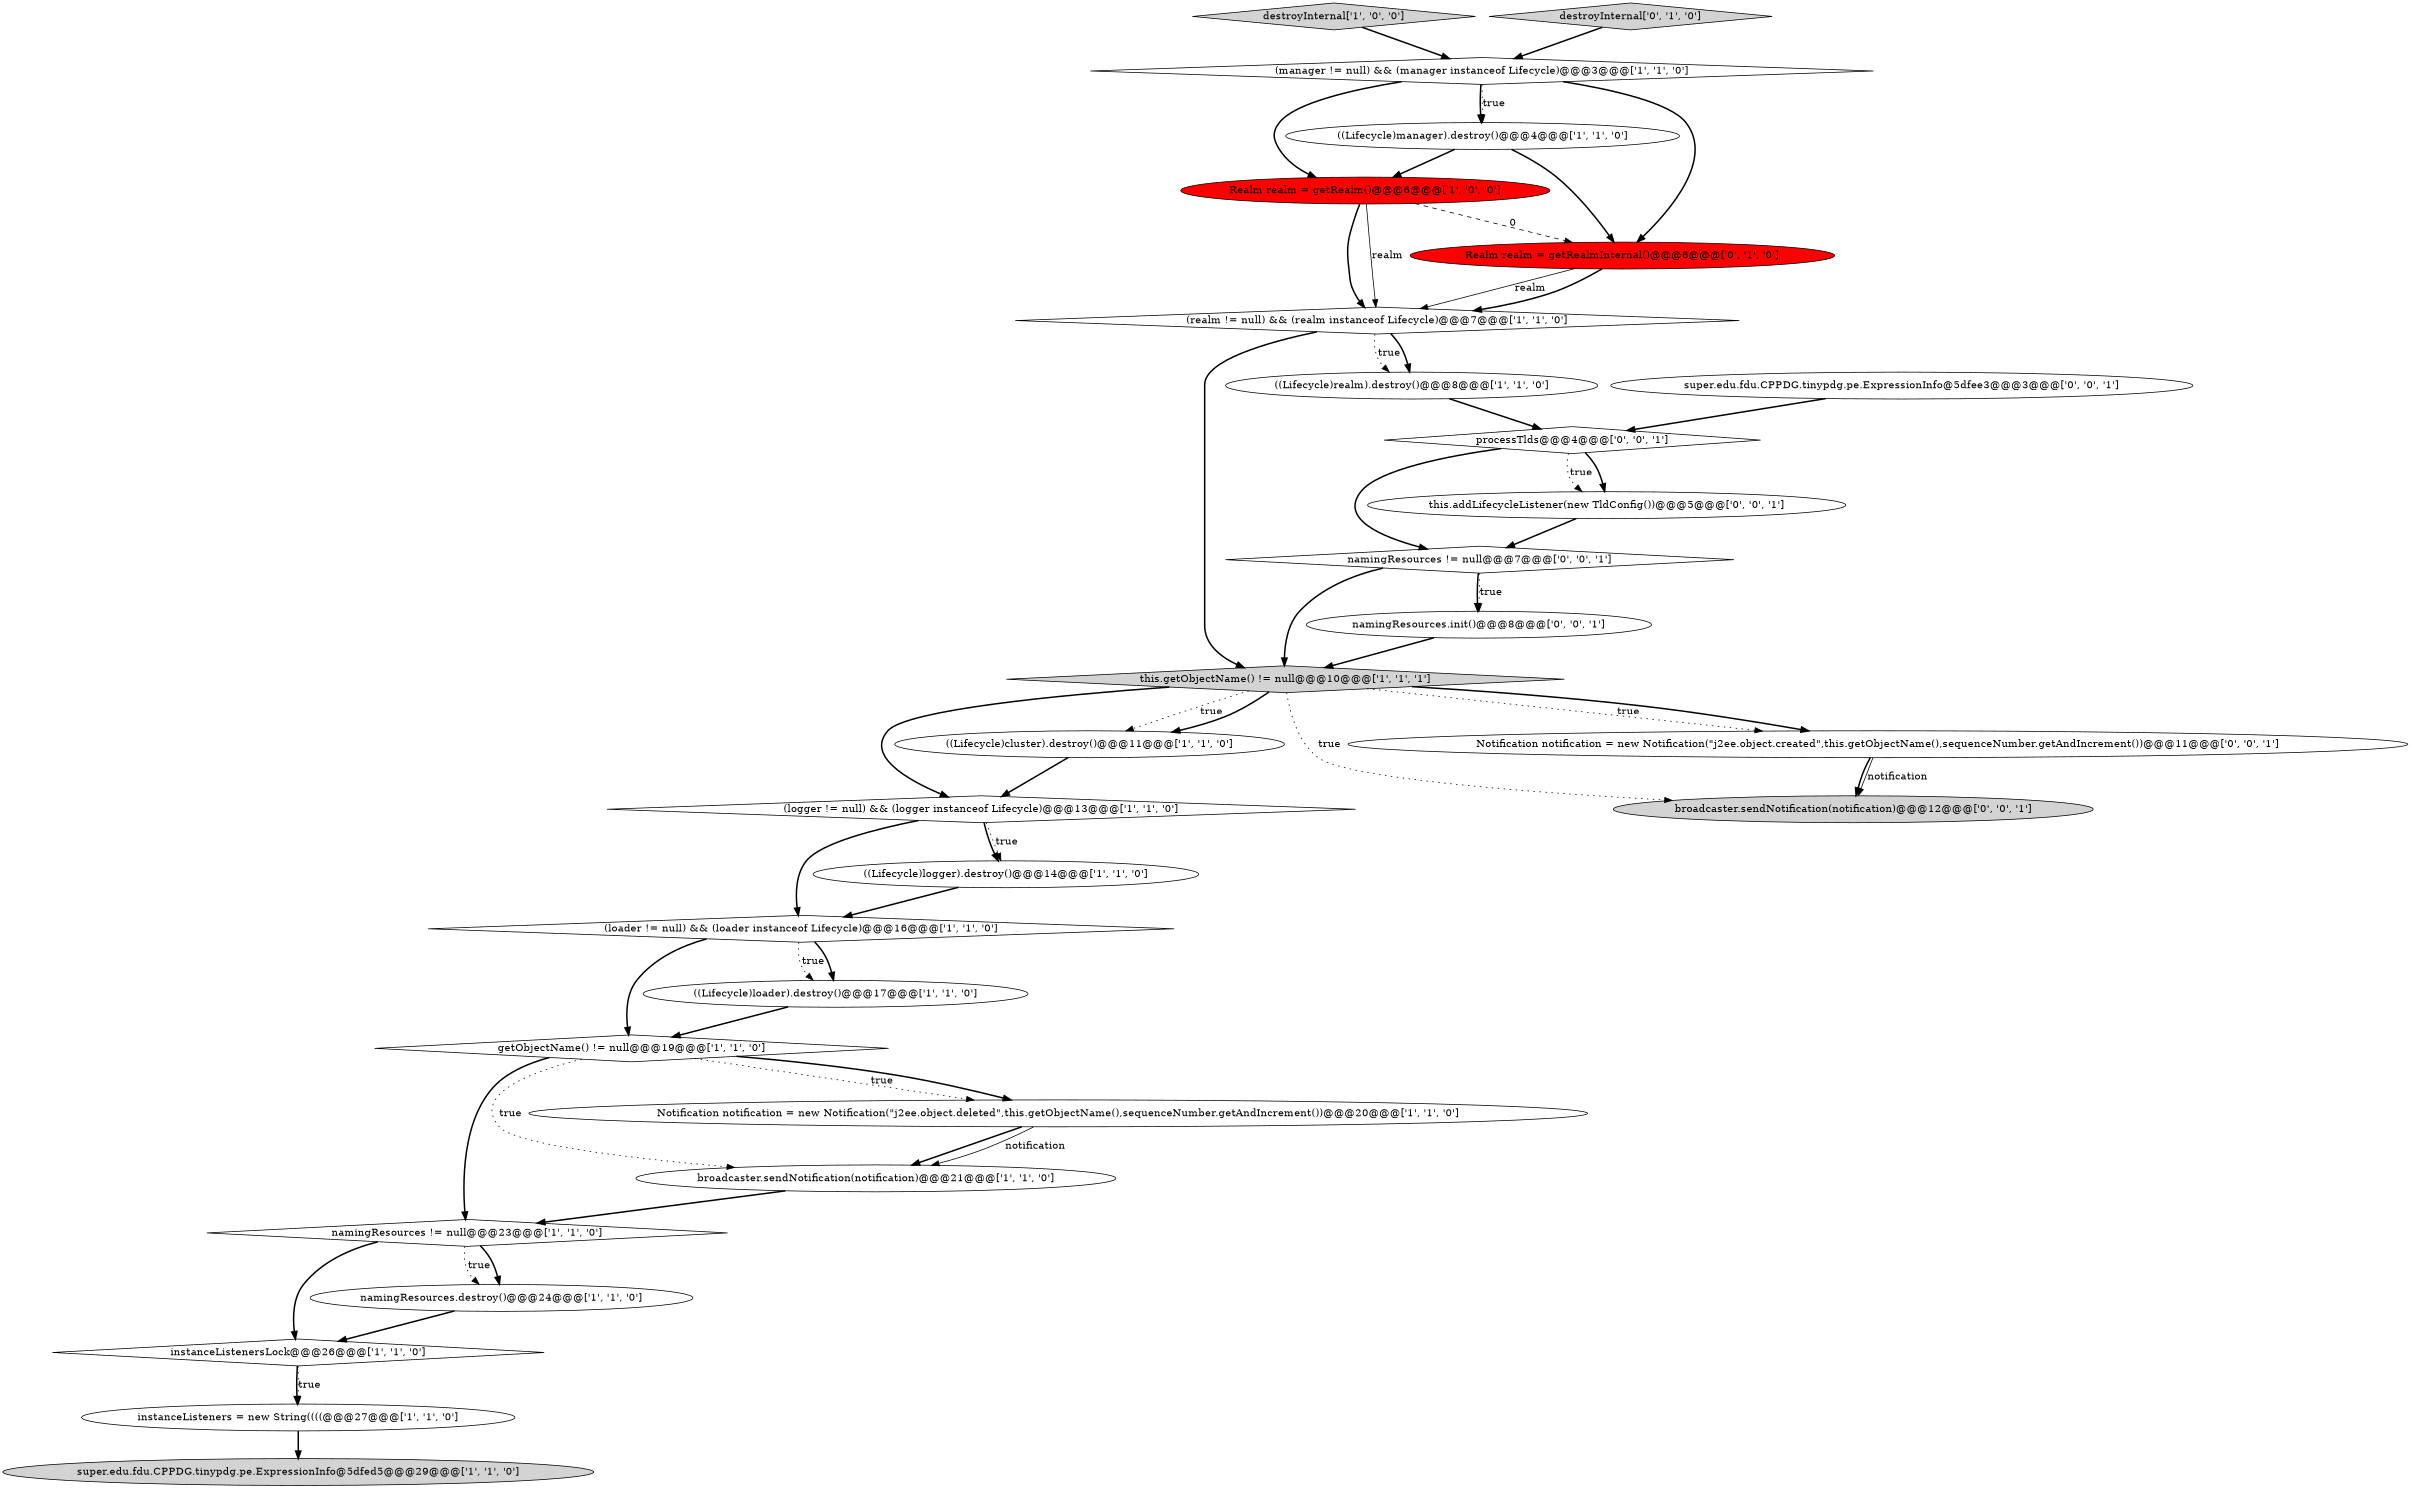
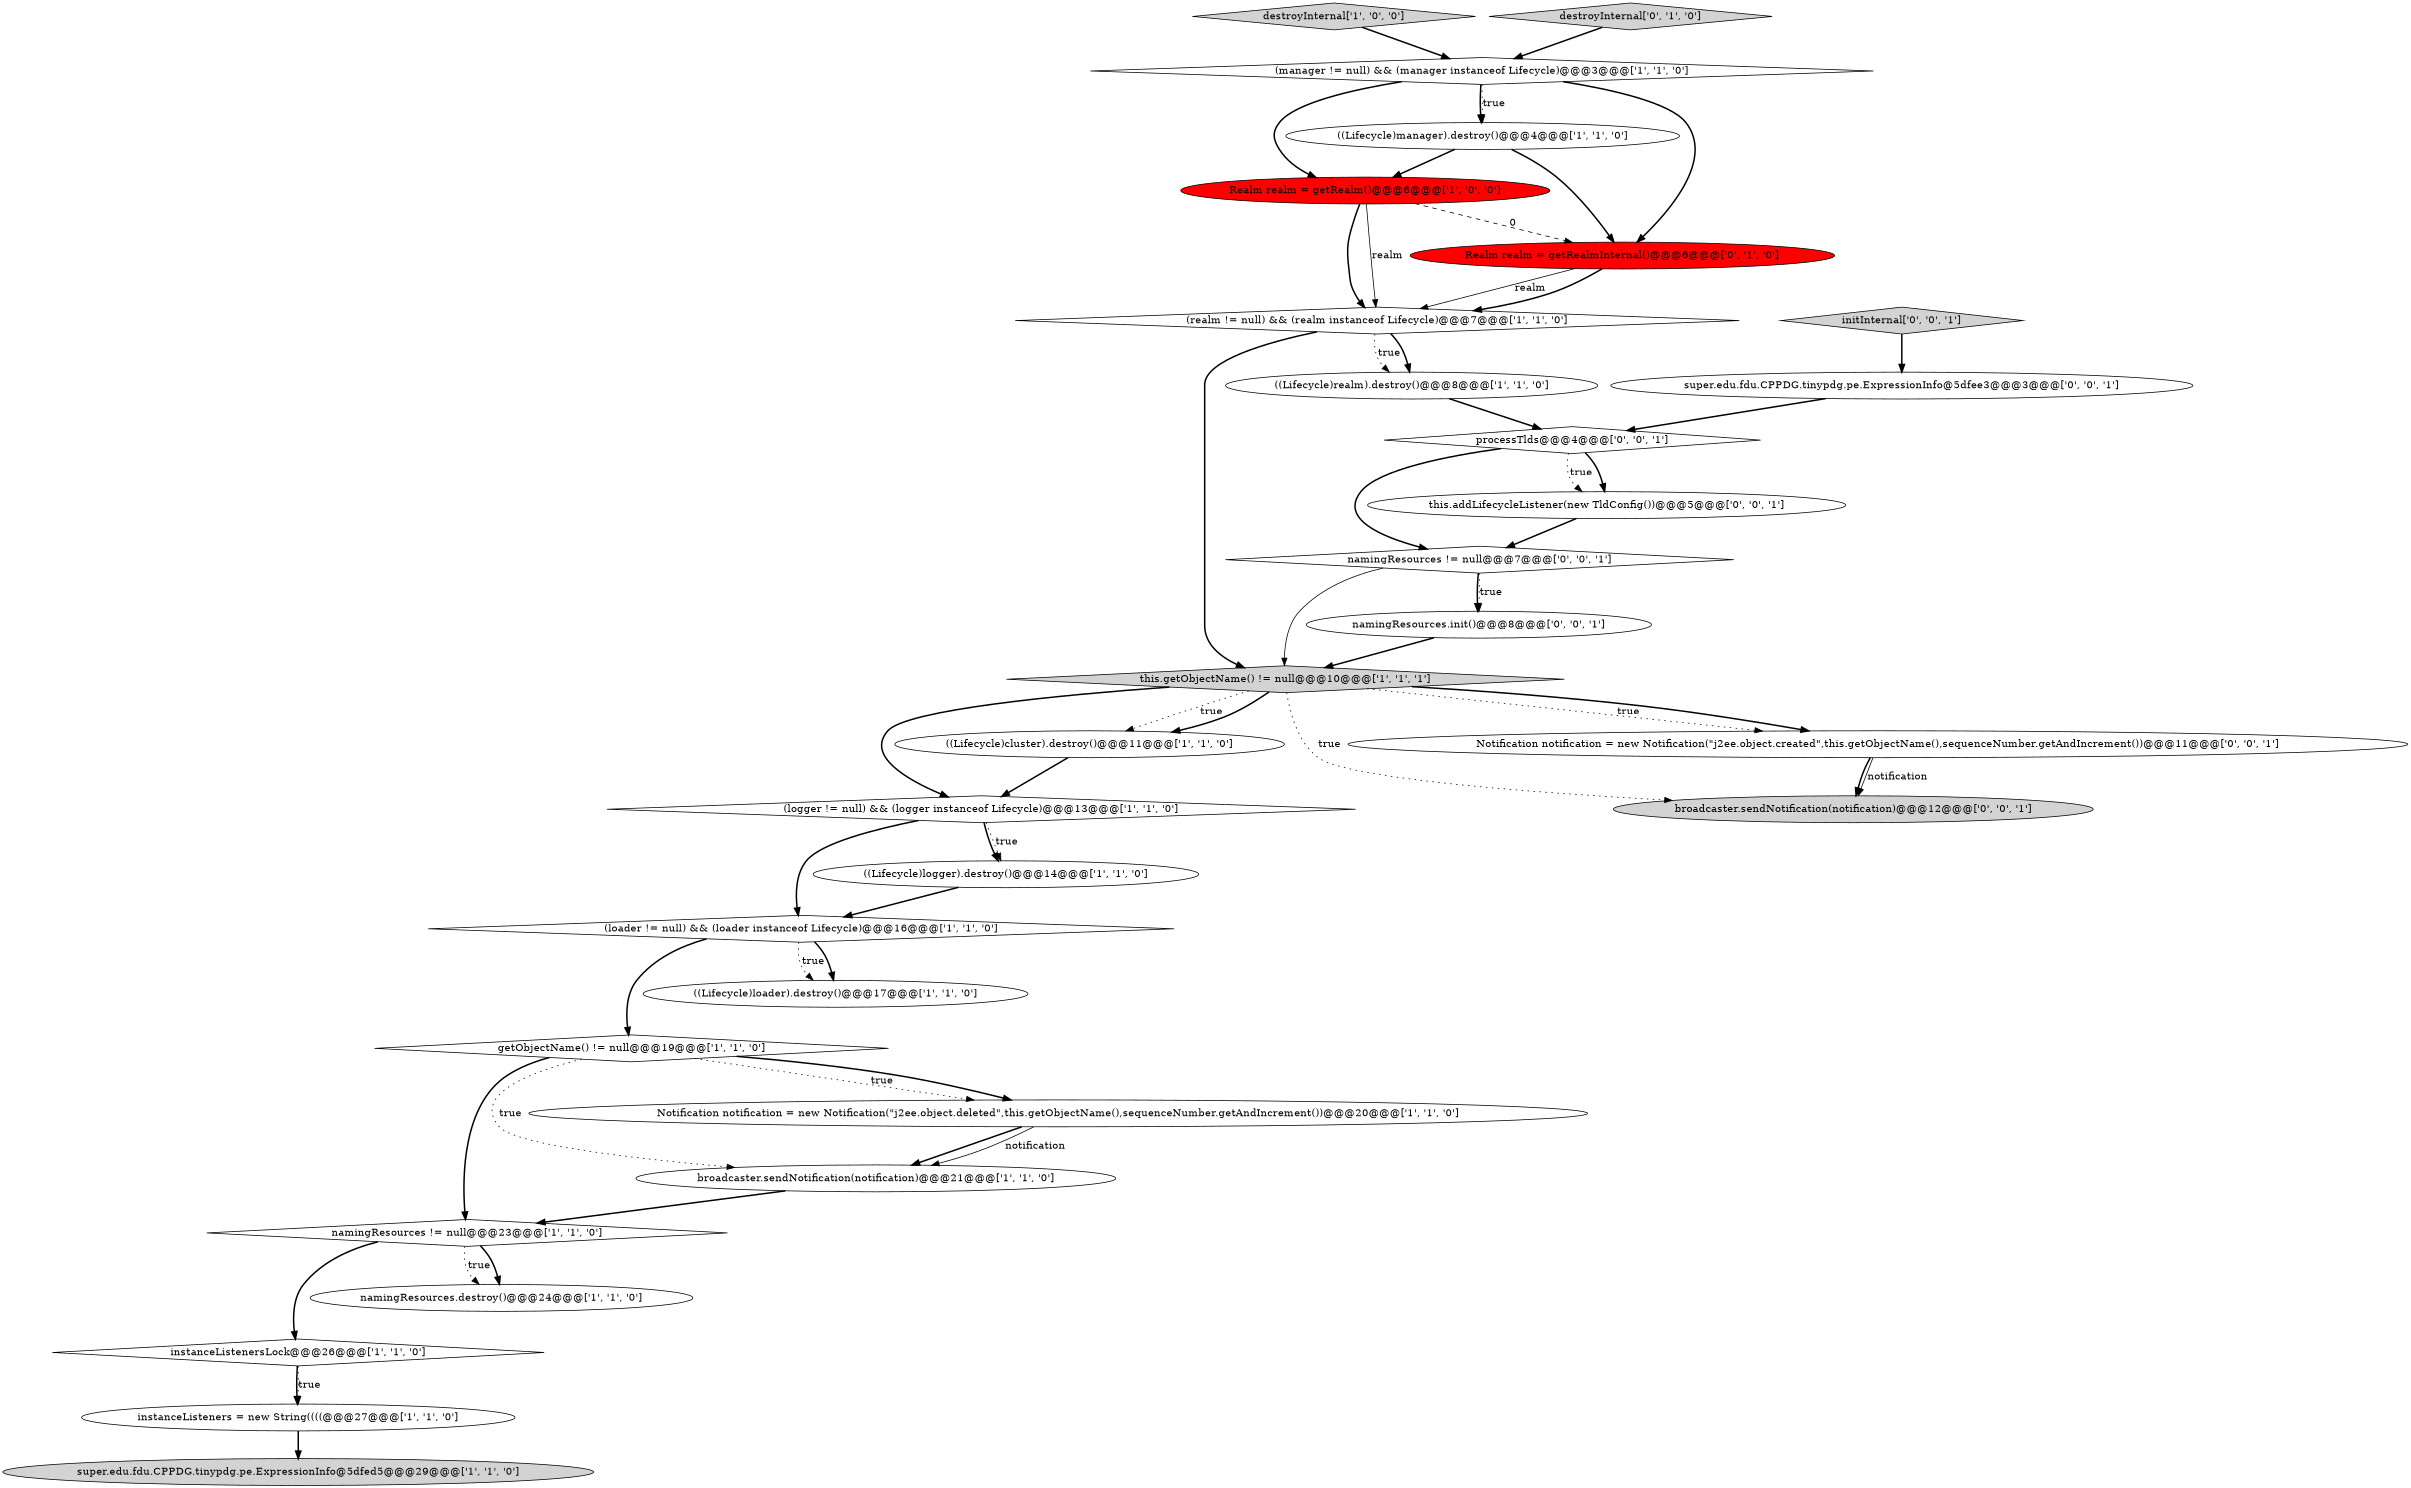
none -> (1902, 321)
(1317, 596) -> (1317, 596)
(734, 1021) -> none
(400, 1325) -> none
